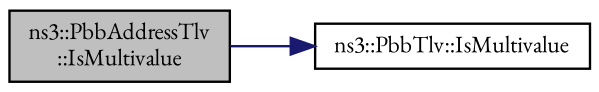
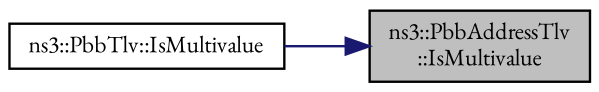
(261, 46) -> (315, 46)
